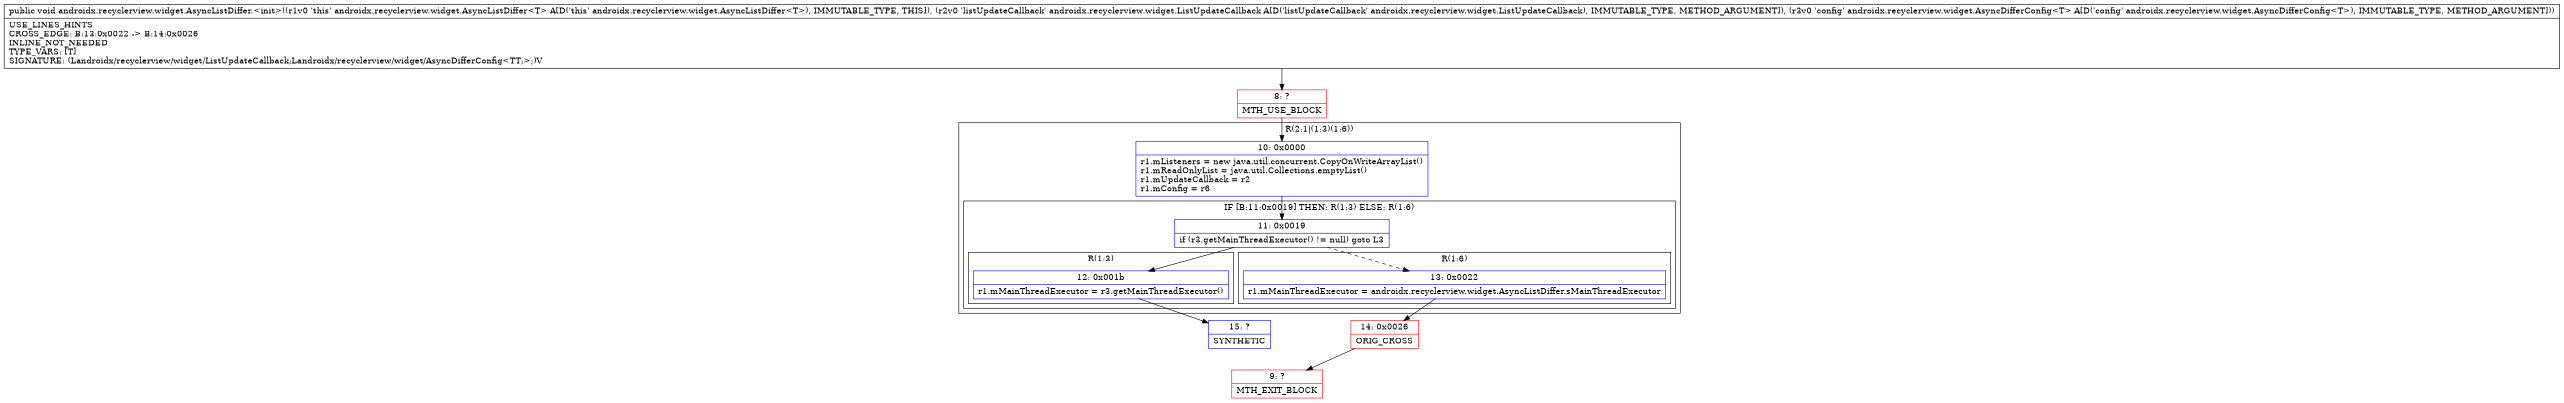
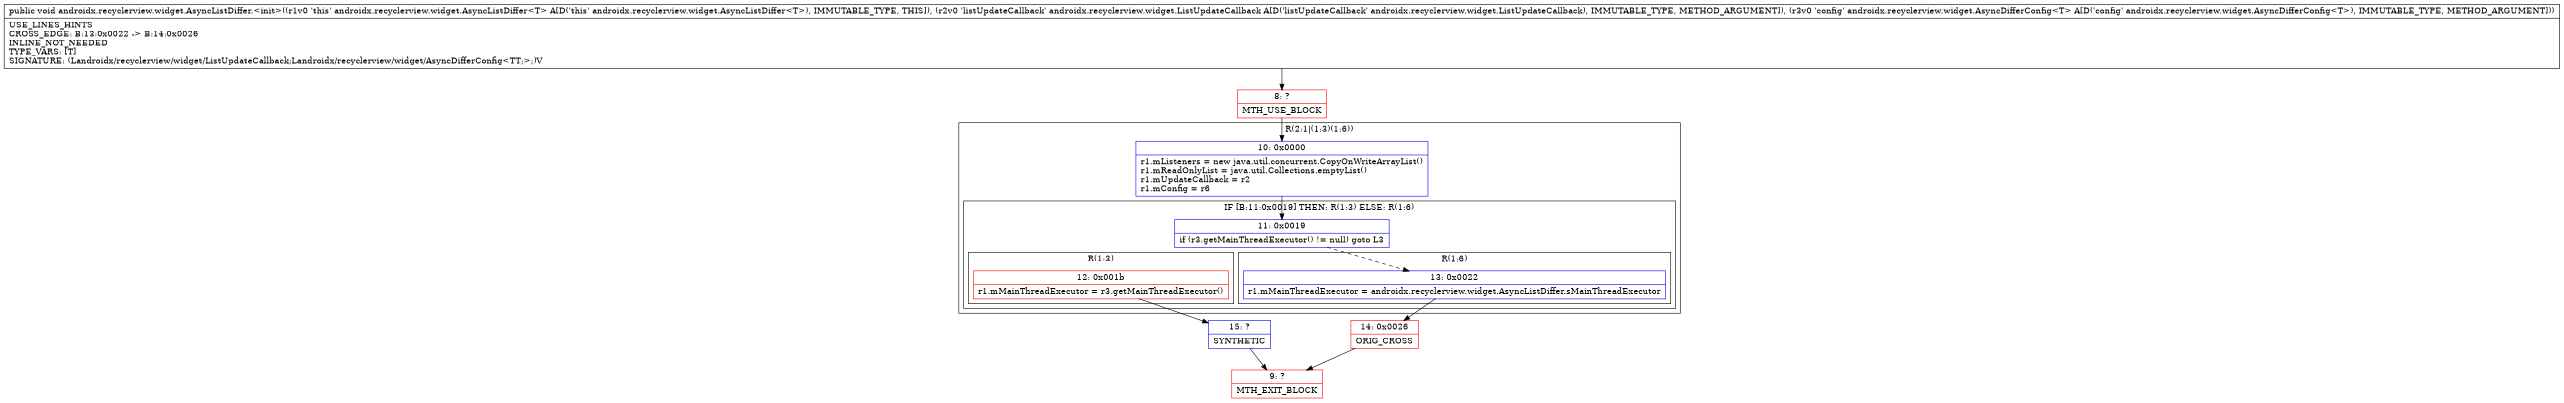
(1194, 258) -> none
(1101, 285) -> (1101, 285)
none -> (1256, 357)
